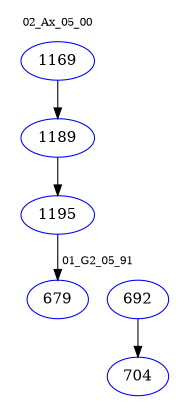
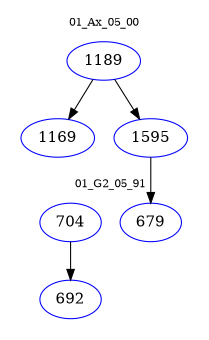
(58, 23) -> (104, 23)
(58, 94) -> (84, 95)
(58, 215) -> (151, 138)
(138, 333) -> (71, 256)
